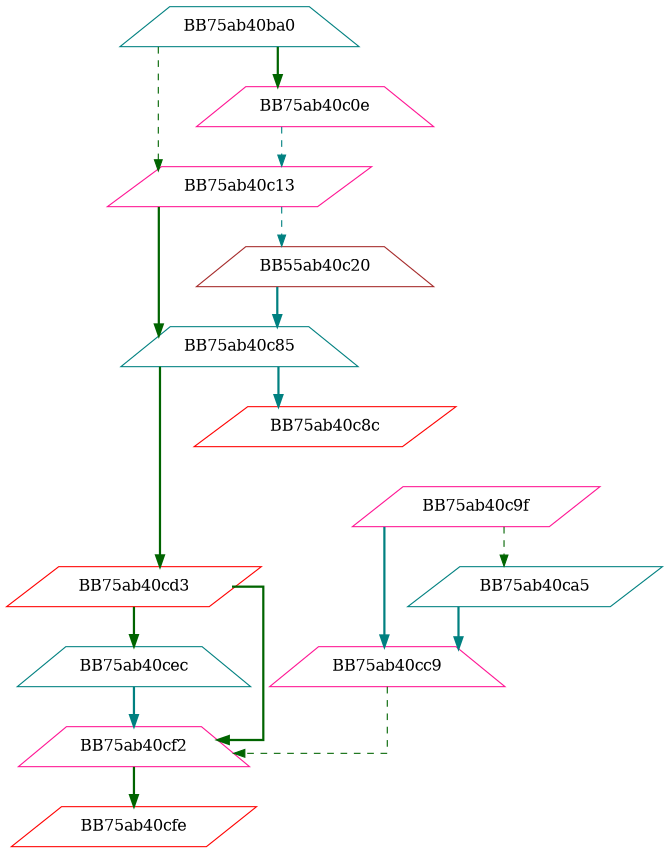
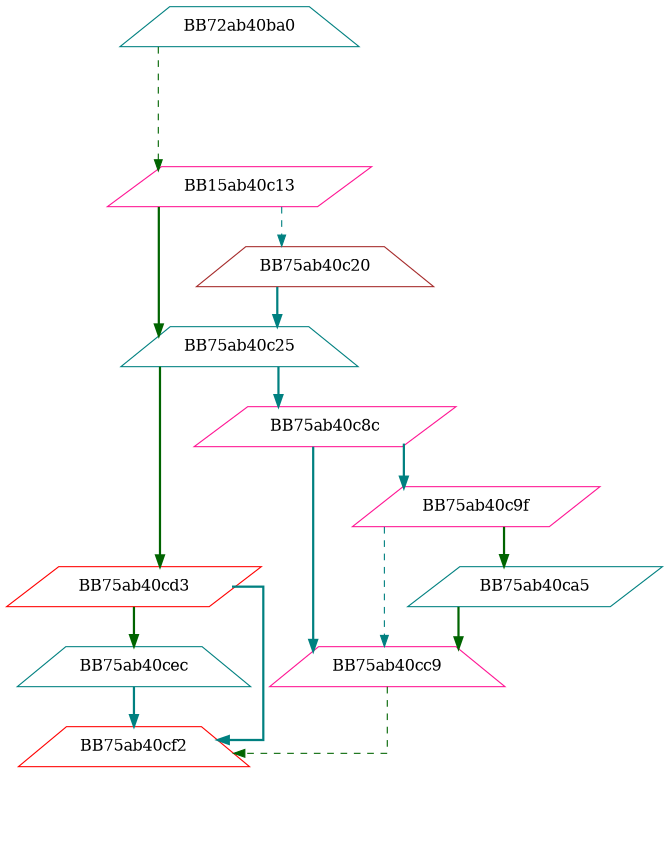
(240, 27) -> (240, 27)
(315, 107) -> none
(240, 187) -> (240, 187)
(315, 267) -> (315, 267)
(240, 347) -> (240, 347)
(325, 427) -> (325, 427)
none -> (404, 460)
(504, 541) -> (504, 541)
none -> (313, 543)
(384, 581) -> (384, 581)
(458, 622) -> (458, 622)
(263, 665) -> (263, 665)
(134, 747) -> (134, 747)
(134, 827) -> none
